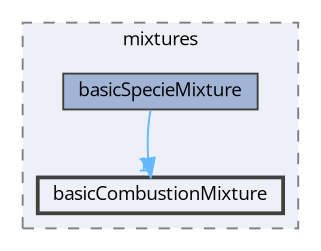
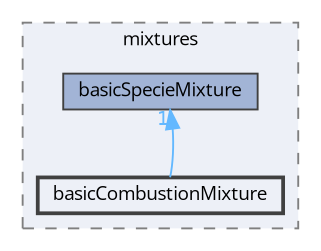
(148, 134) -> (173, 153)
